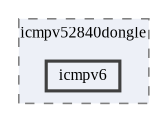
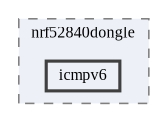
(84, 34) -> (84, 34)
